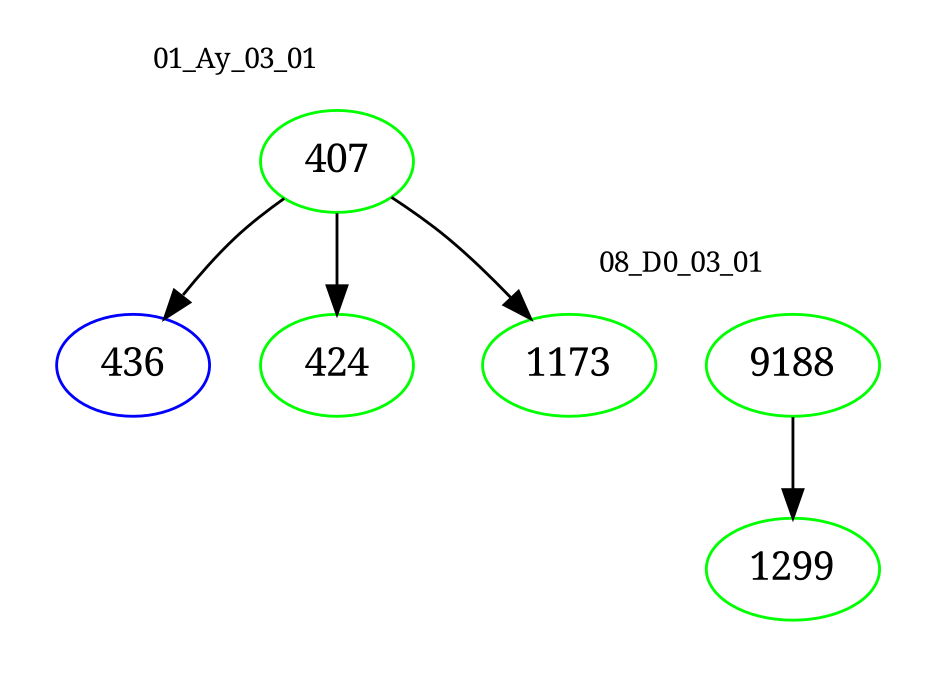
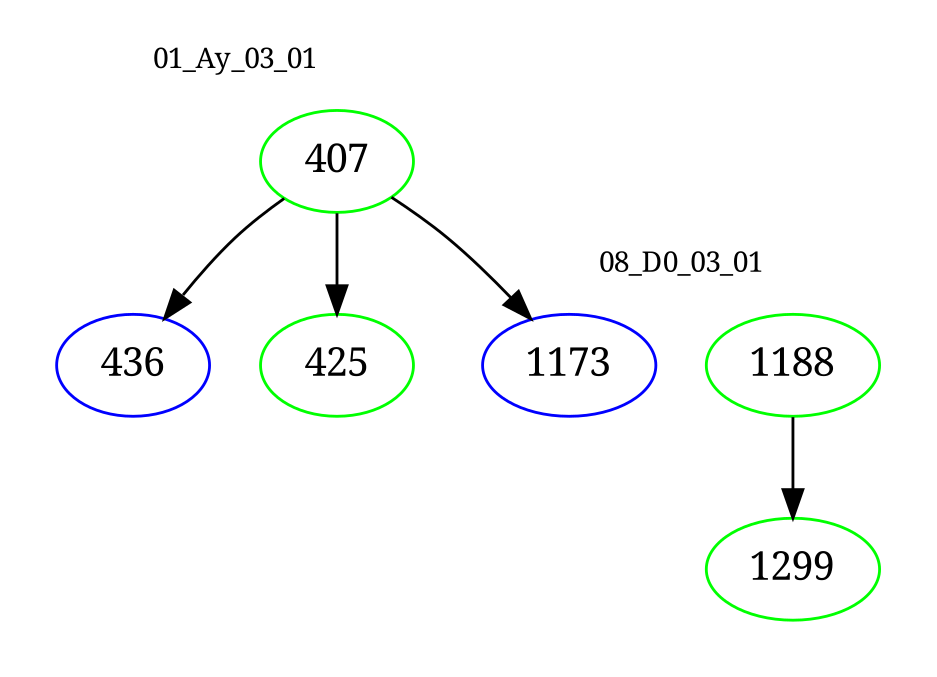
(337, 365) -> (337, 365)
(569, 365) -> (569, 365)
(793, 365) -> (793, 365)
